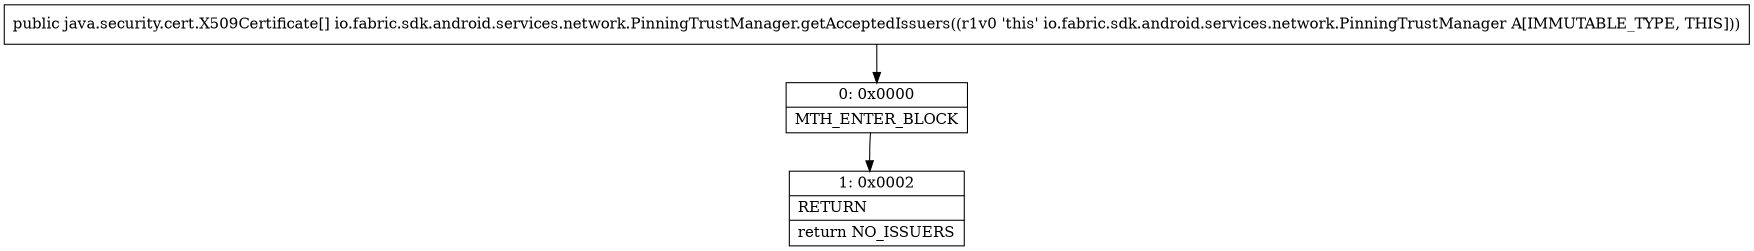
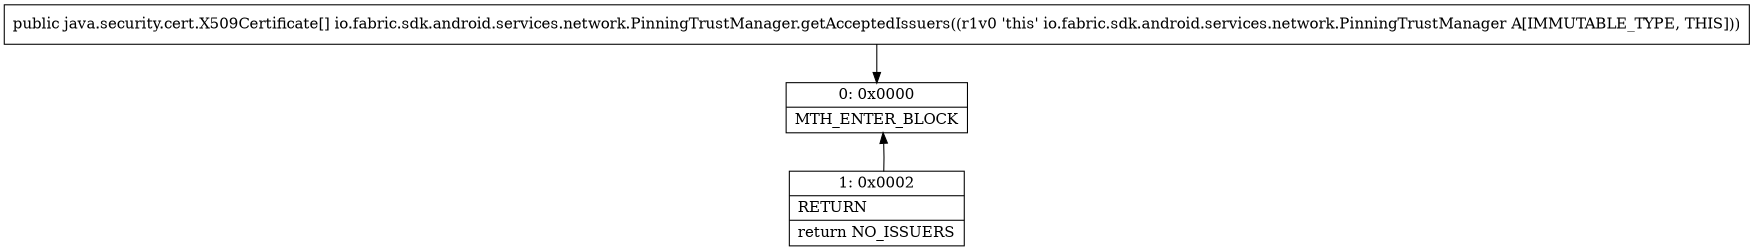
(870, 147) -> (884, 158)
